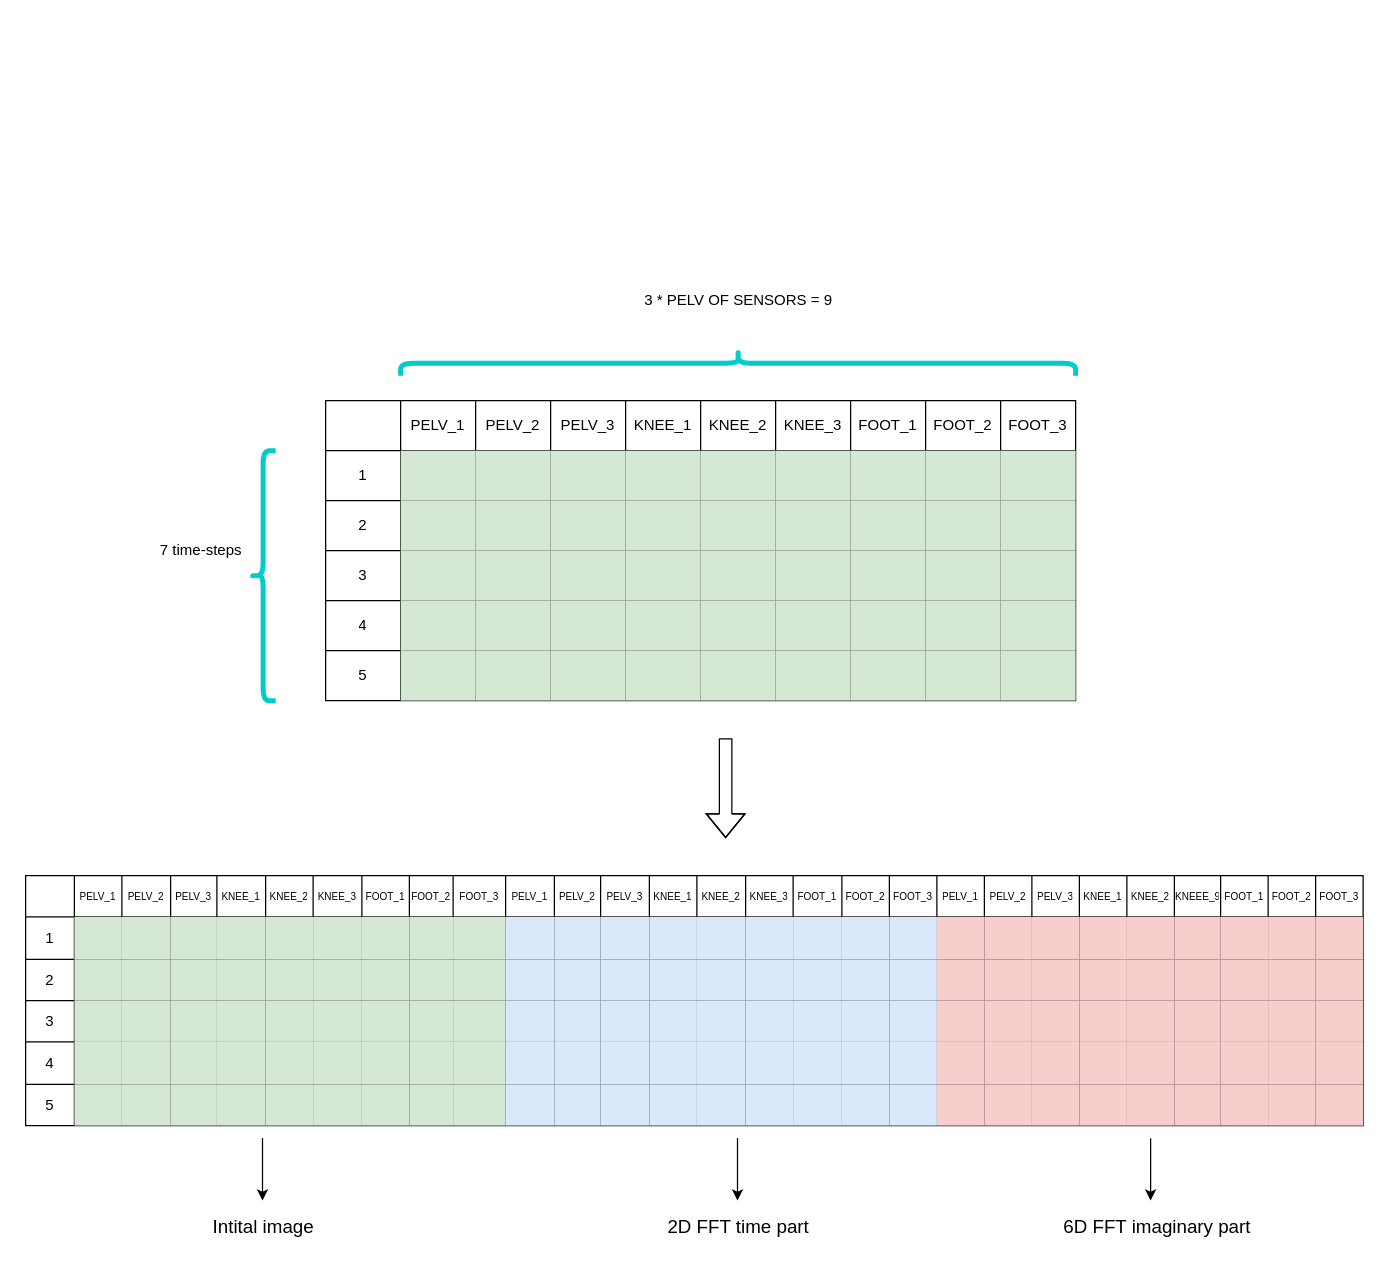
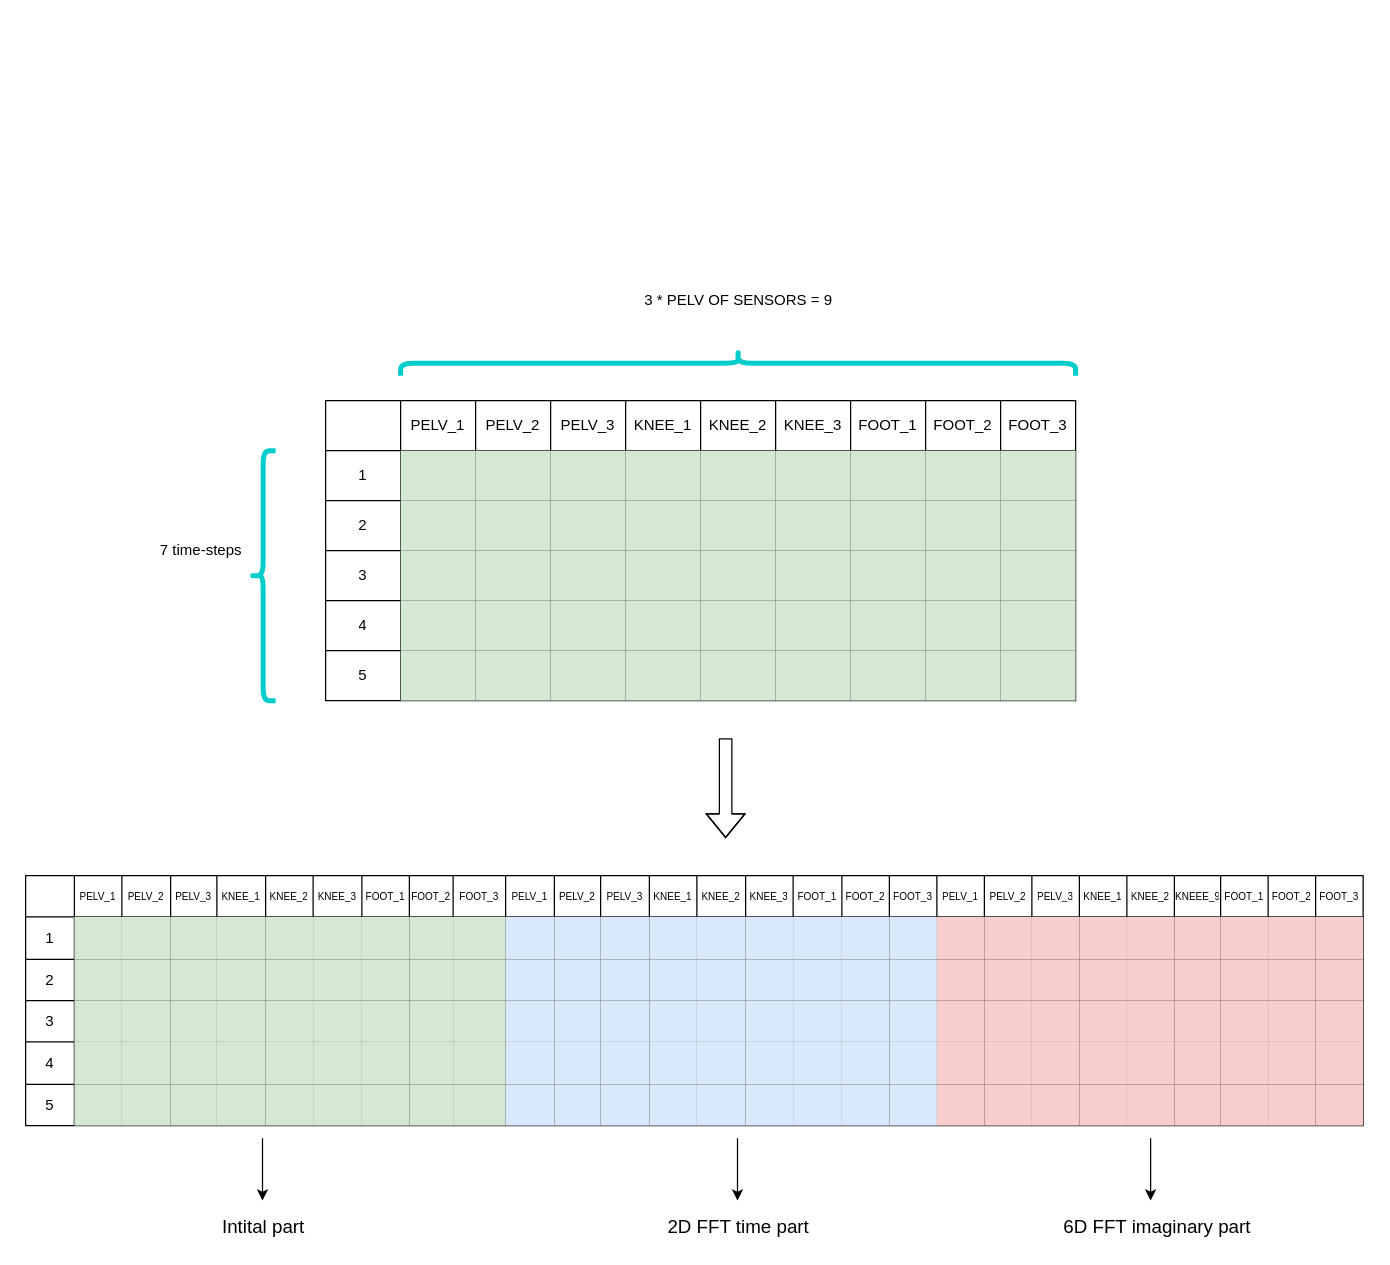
(264, 1226) -> (264, 1226)
